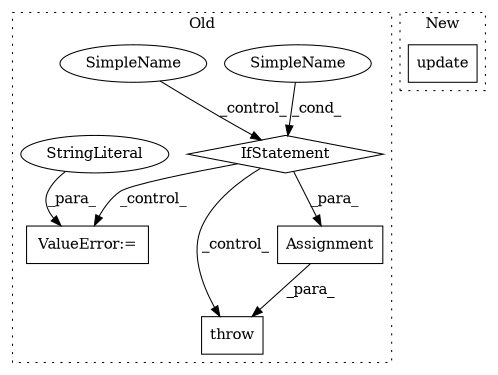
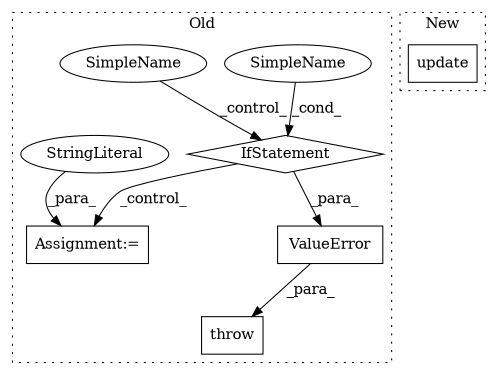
(202, 227) -> none
(88, 245) -> (88, 245)
(330, 245) -> (330, 245)
